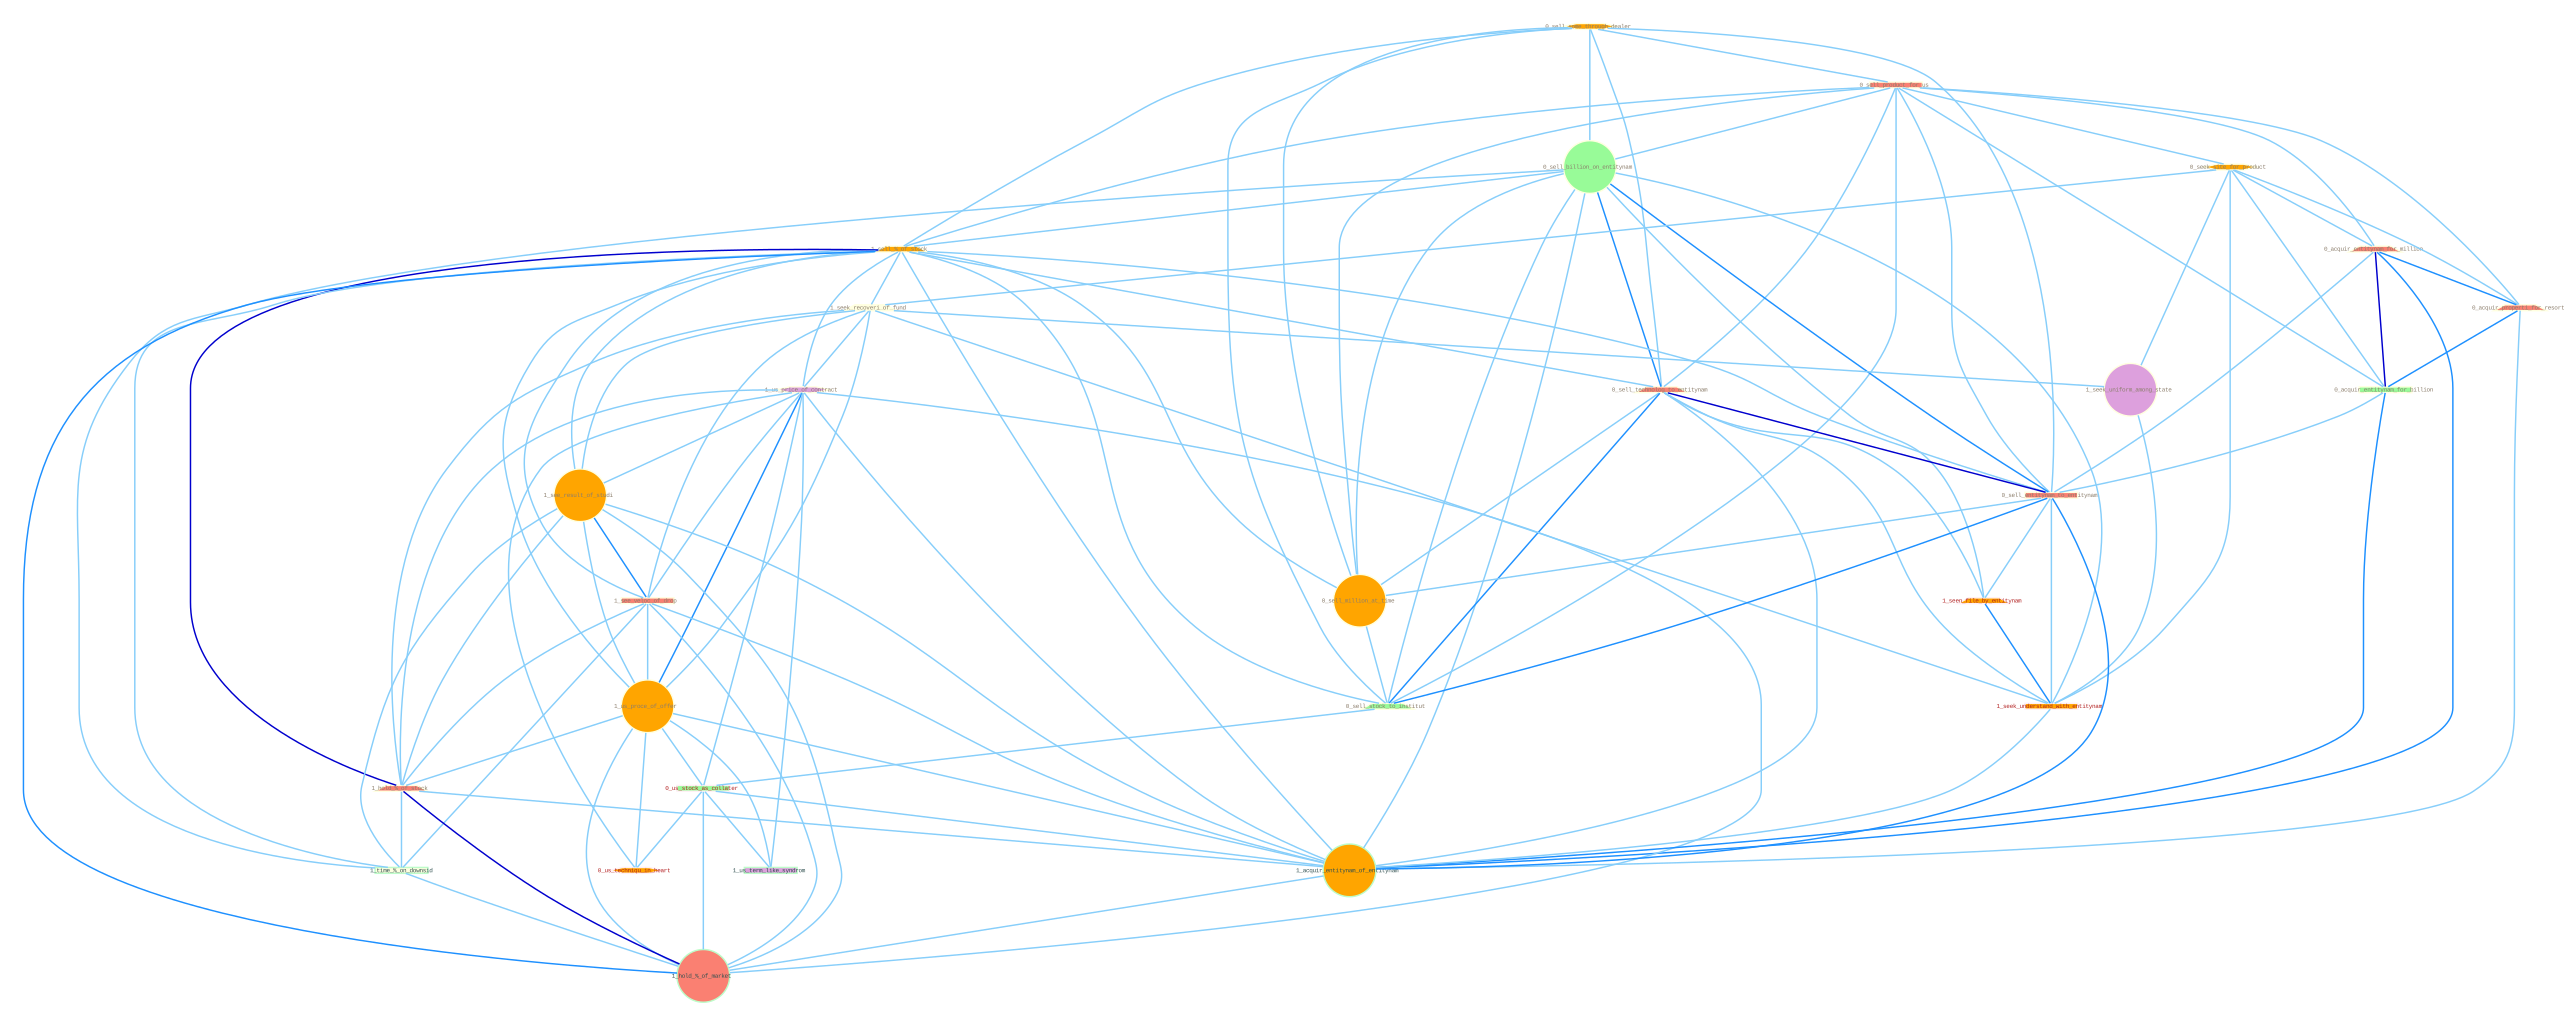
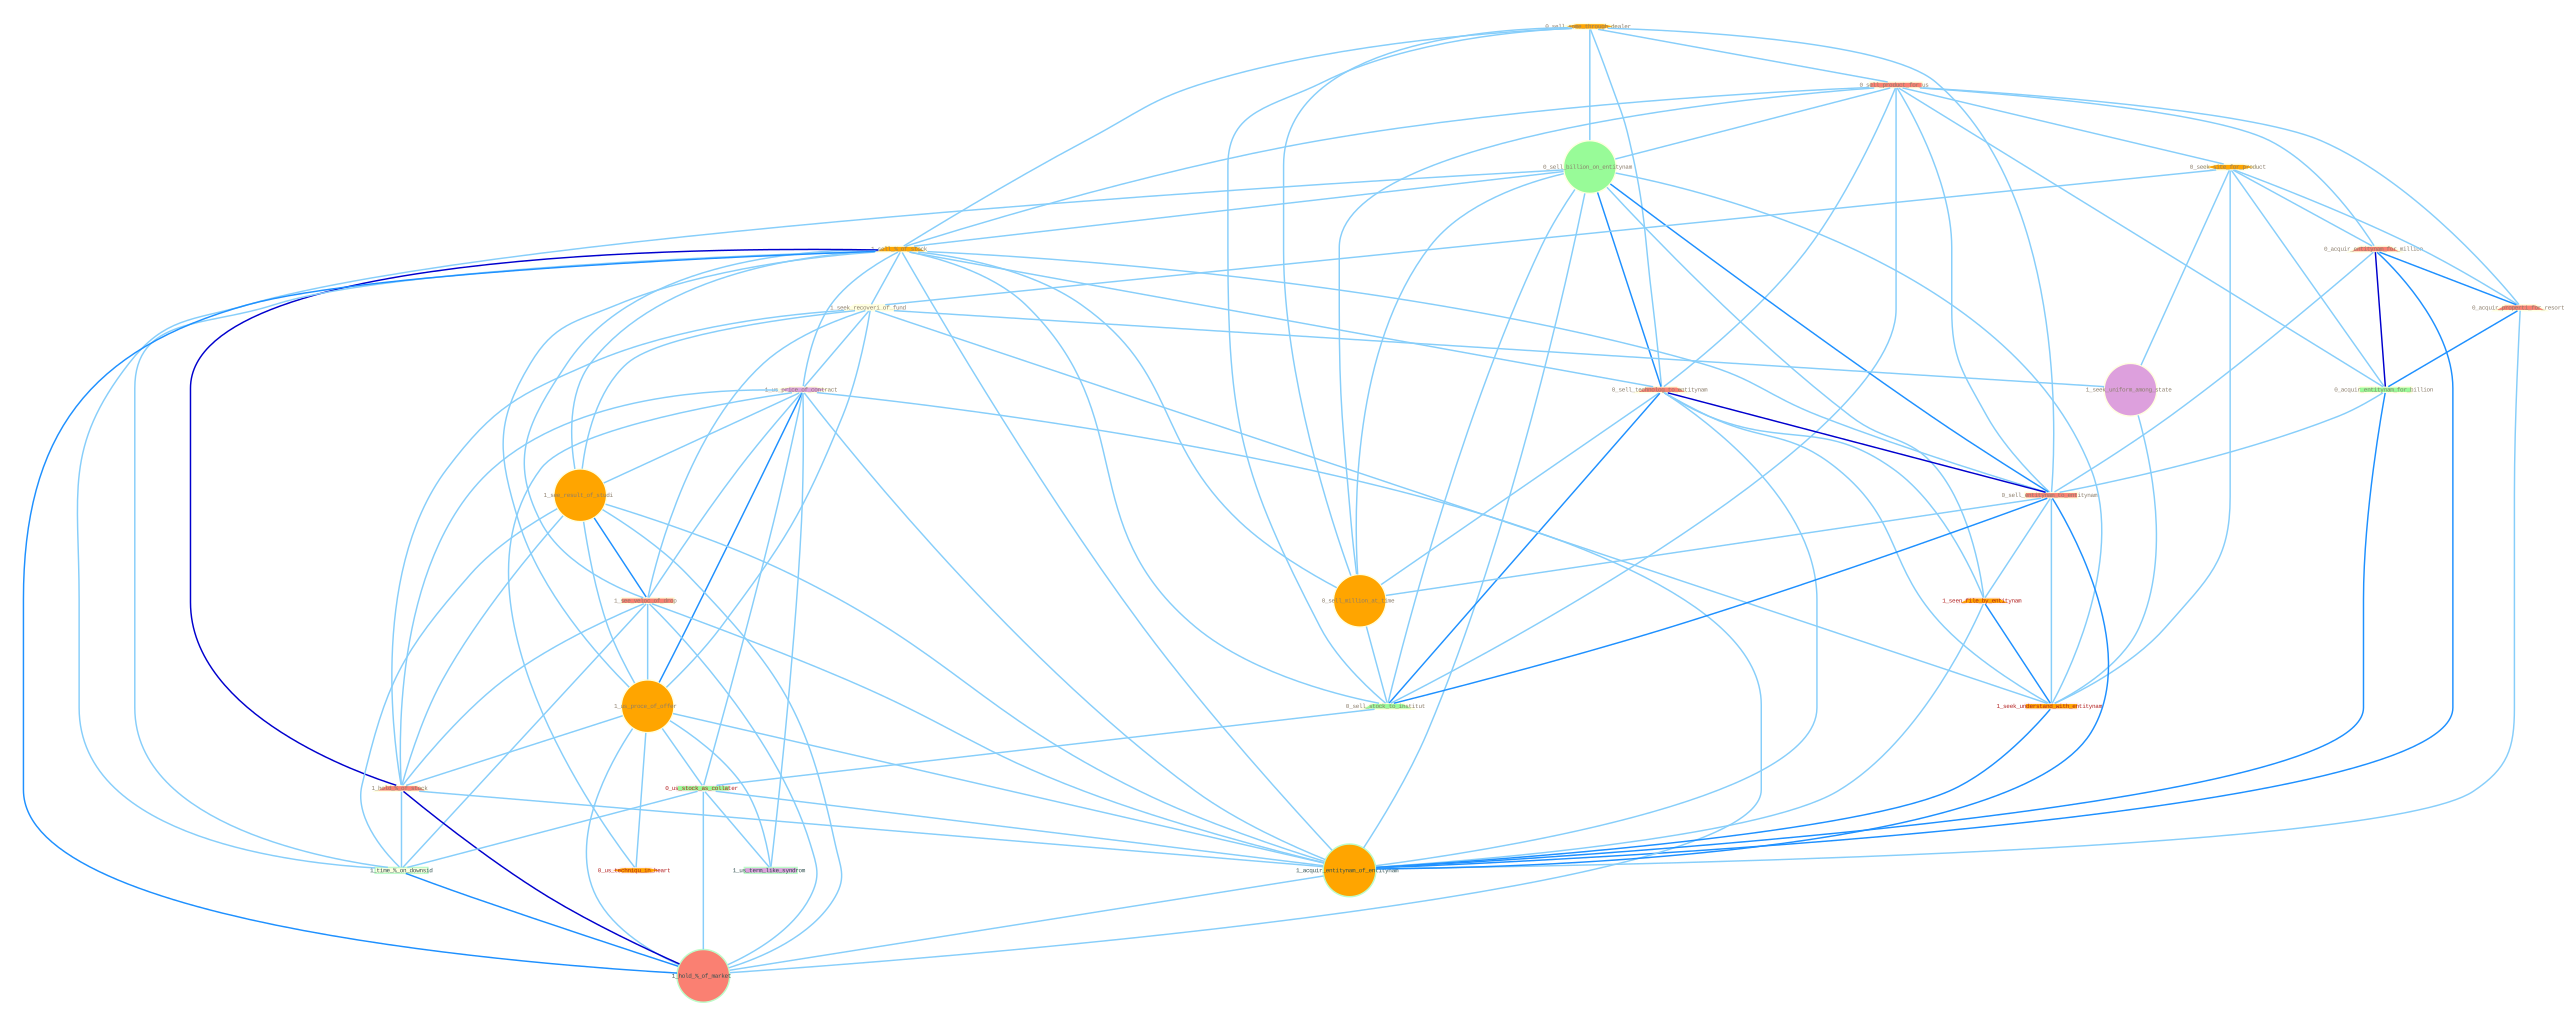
none -> (1746, 822)
(1783, 828) -> (1783, 828)
(669, 830) -> (552, 829)
(542, 921) -> (542, 921)
